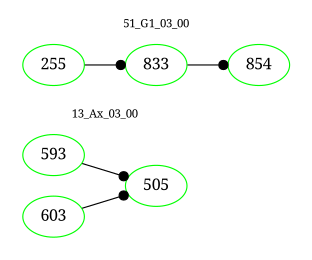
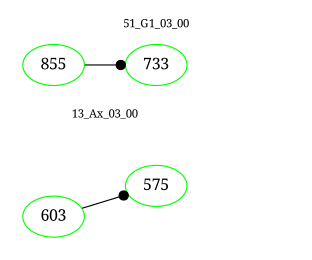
(54, 65) -> (54, 65)
(156, 65) -> (156, 65)
(259, 65) -> none
(54, 155) -> none
(156, 186) -> (156, 186)
